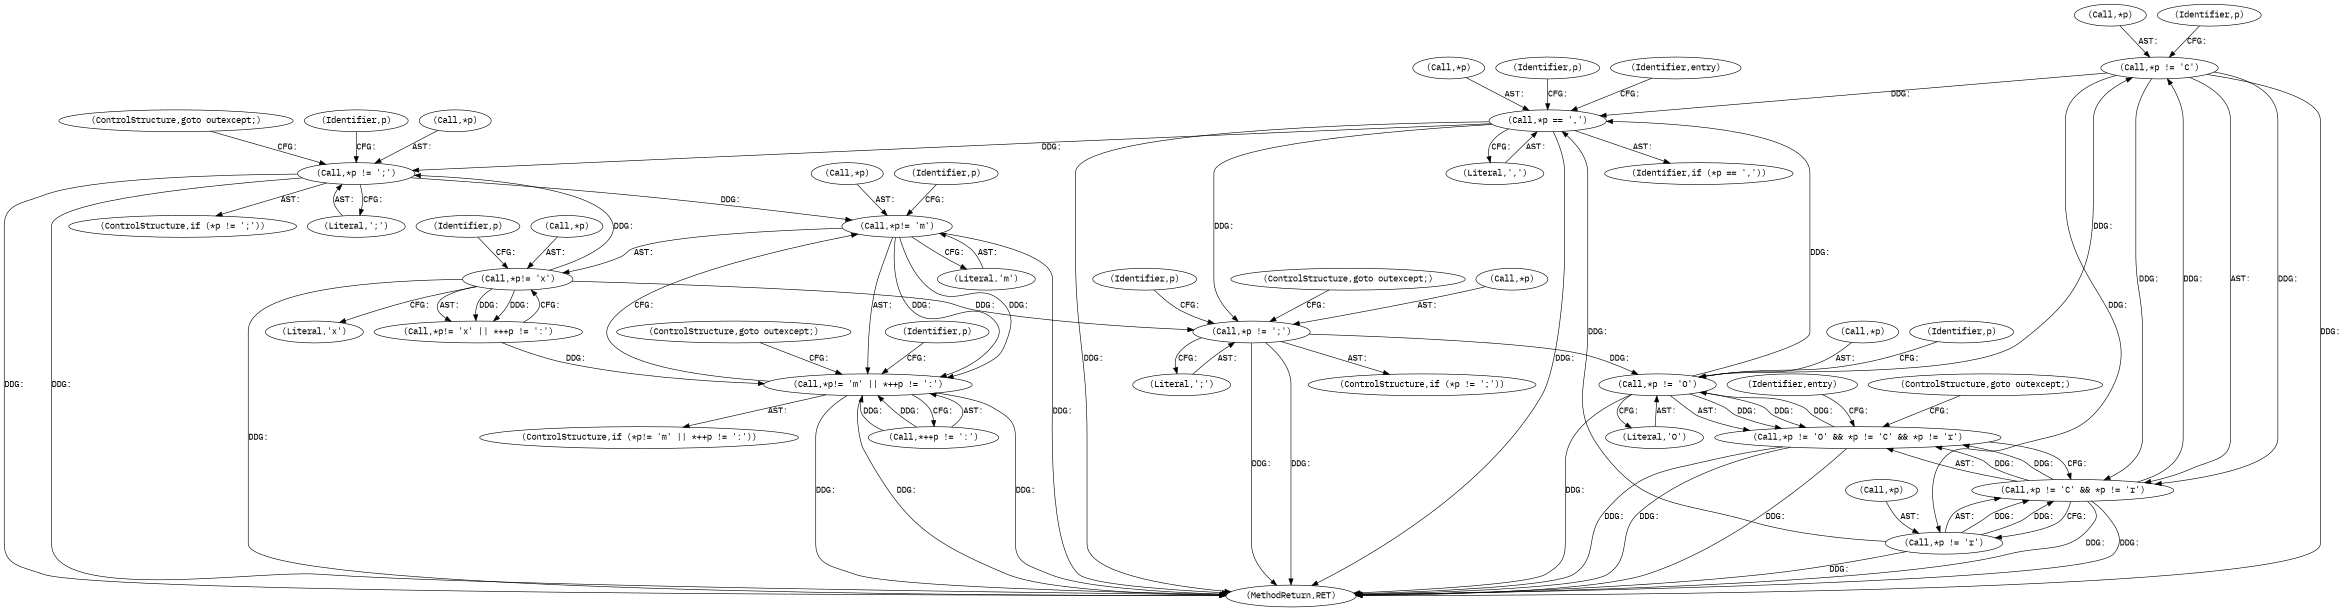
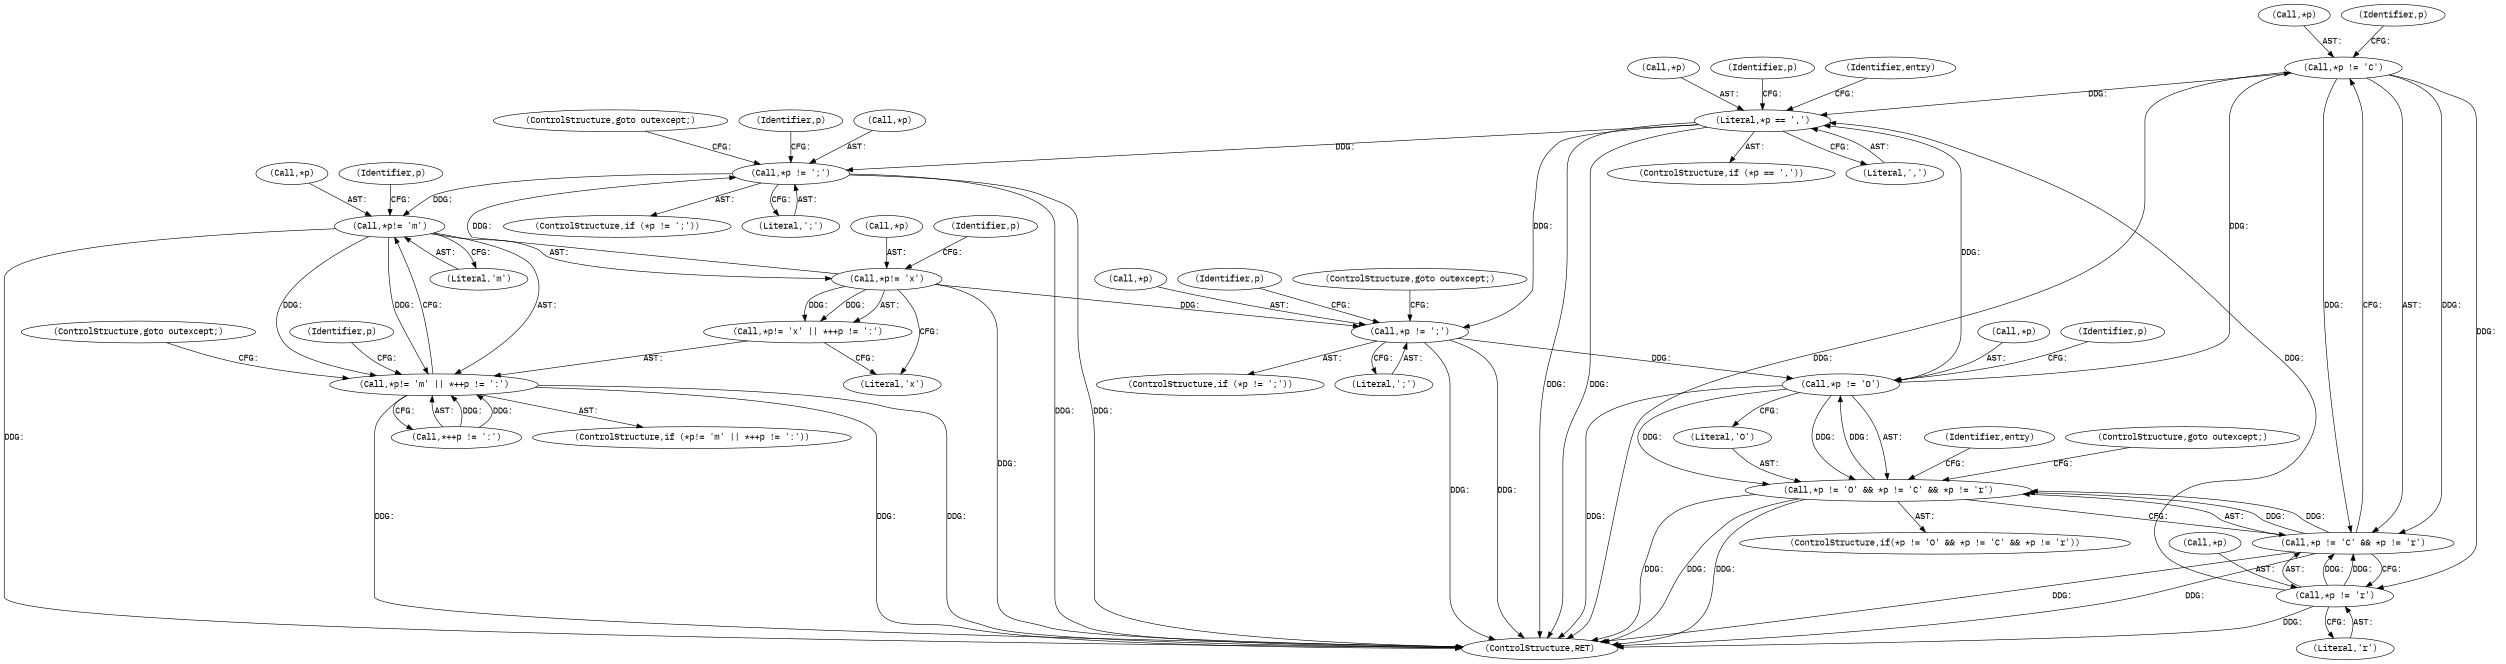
(1548, 121) -> (1763, 121)
(1699, 174) -> (1721, 174)
(2196, 279) -> (2376, 306)
(537, 311) -> (848, 357)
(578, 358) -> (656, 358)
(1656, 414) -> (1761, 469)
none -> (1935, 543)
(1291, 596) -> (1540, 649)
none -> (2345, 649)
